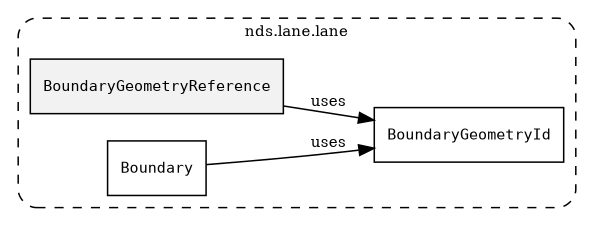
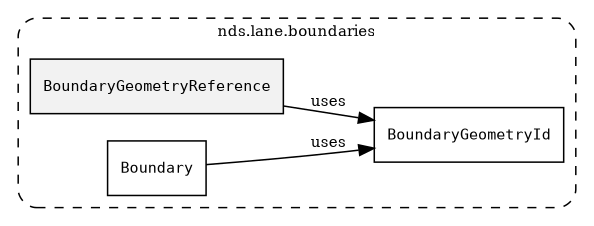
(297, 33) -> (297, 33)
